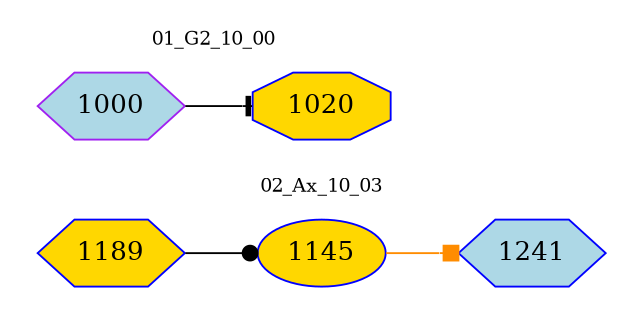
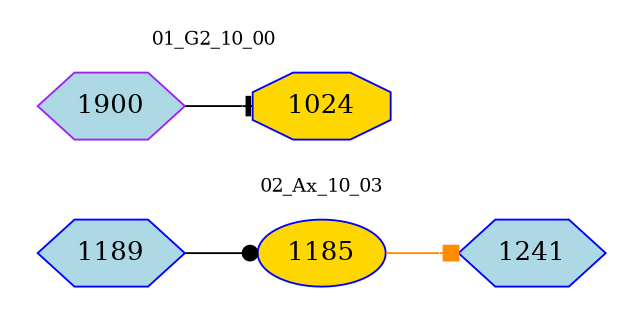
(111, 106) -> (111, 106)
(322, 106) -> (322, 106)
(111, 253) -> (111, 253)
(322, 253) -> (322, 253)
